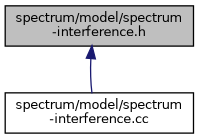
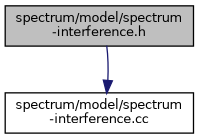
(91, 76) -> (108, 63)
